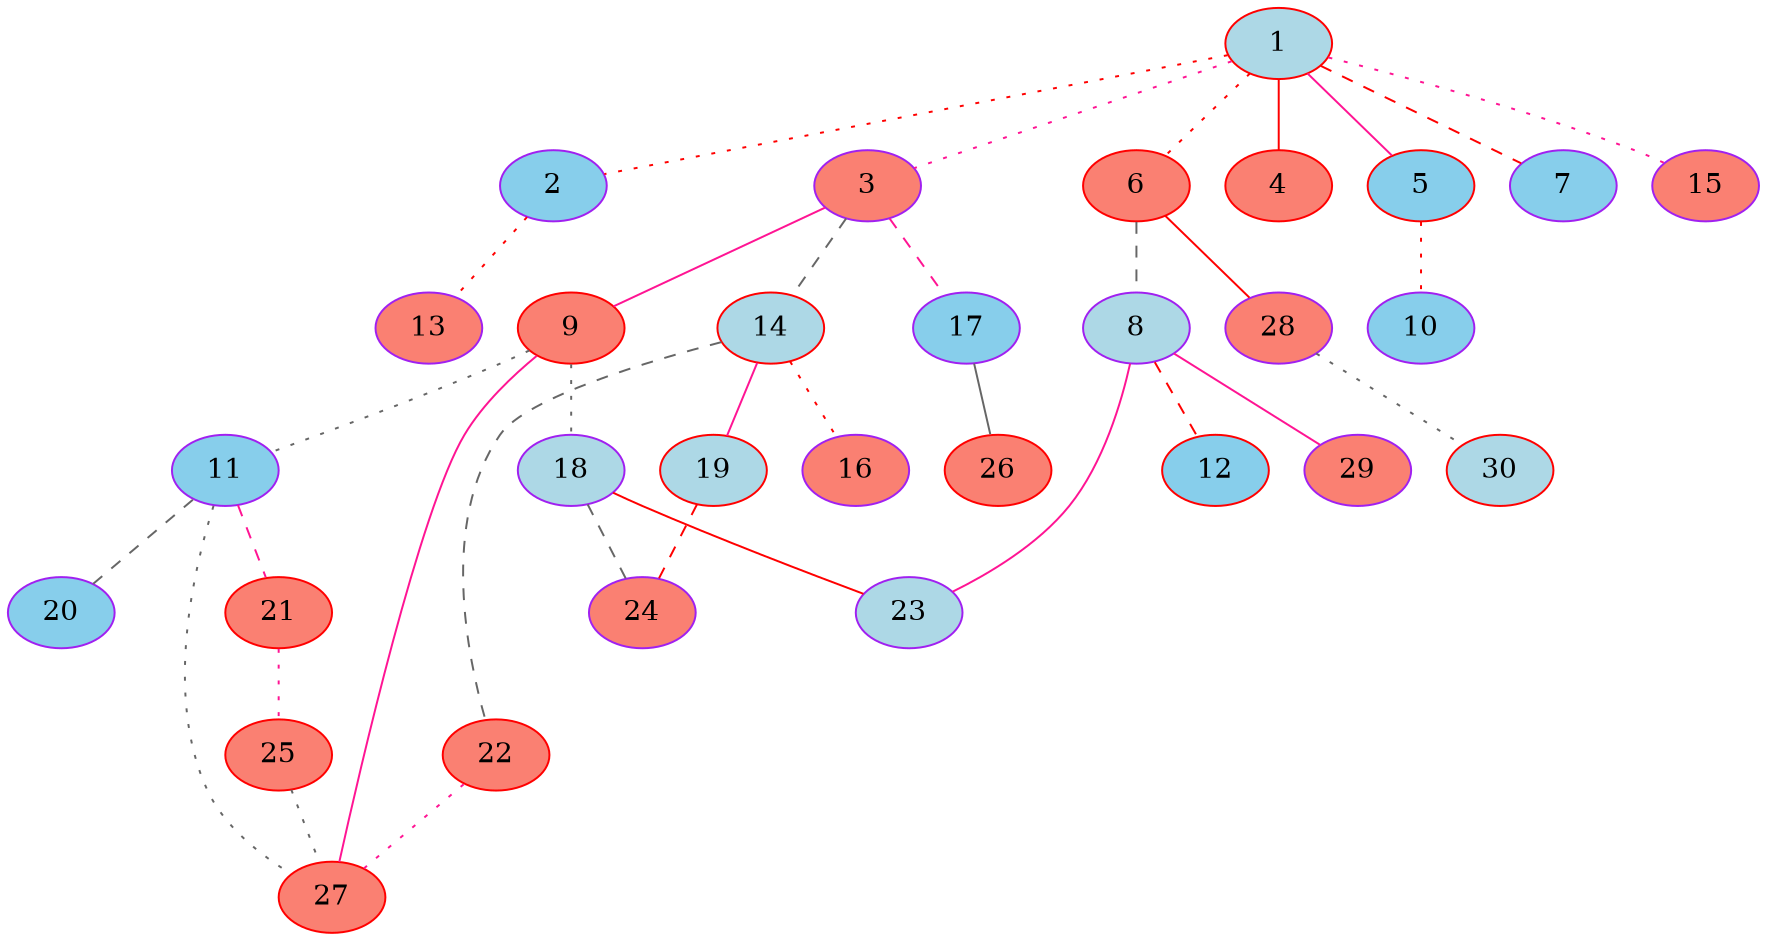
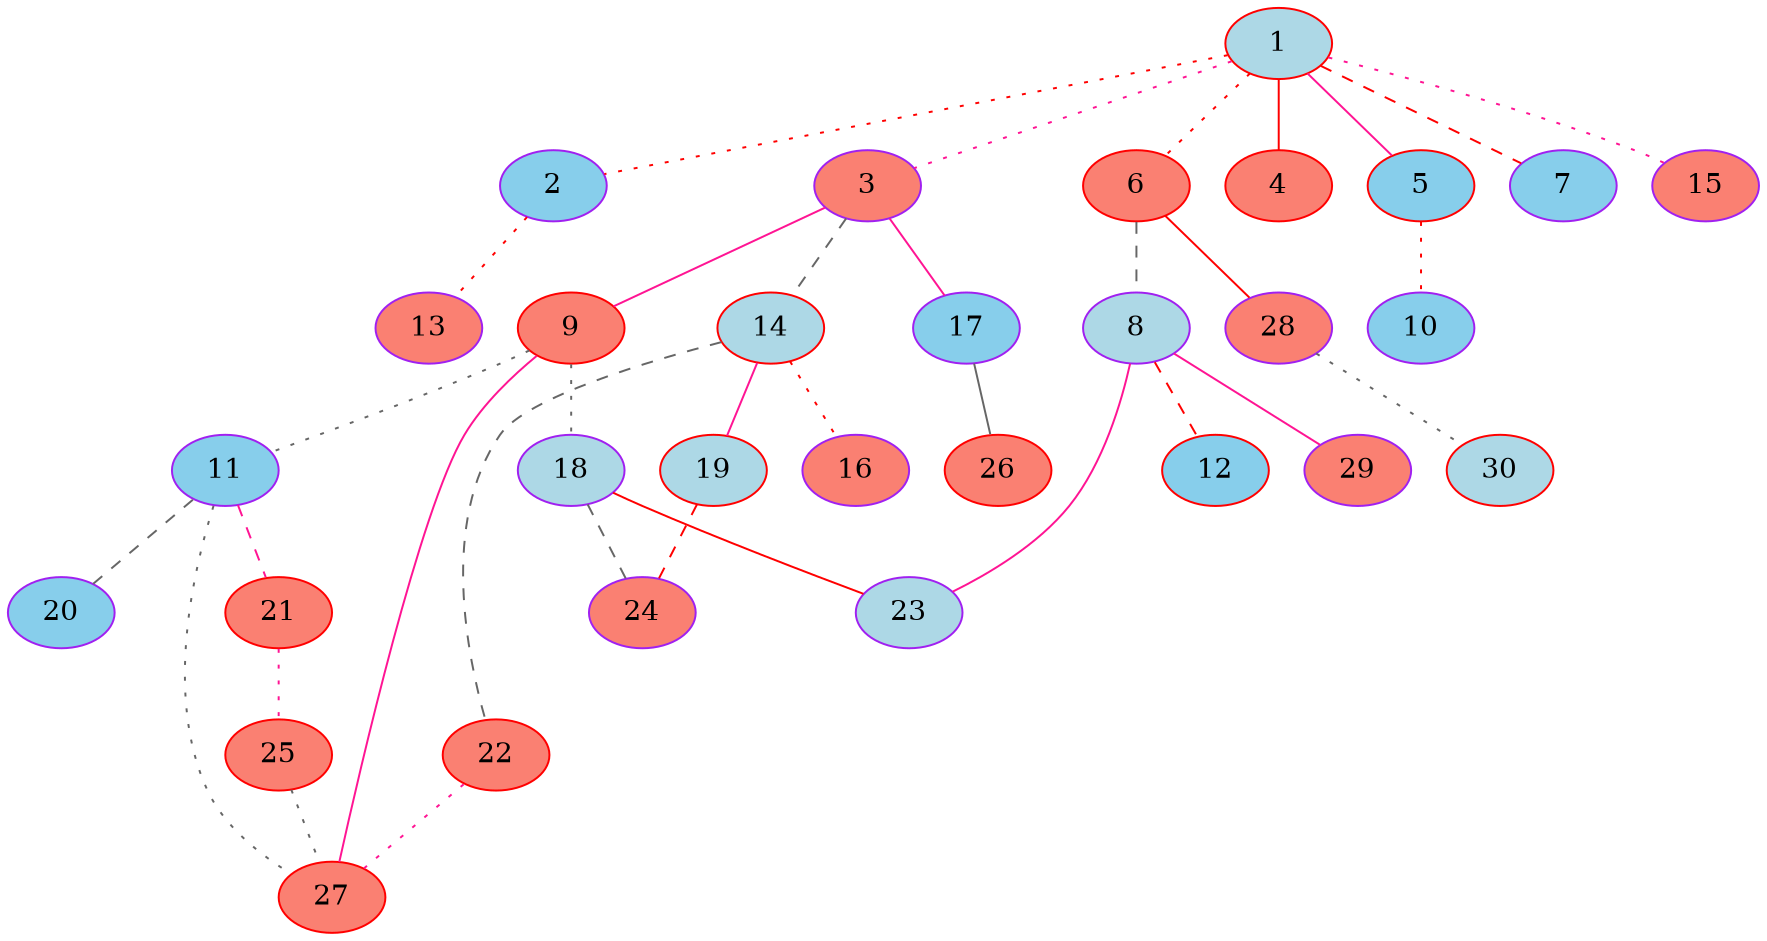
(917, 257) -> (917, 257)
